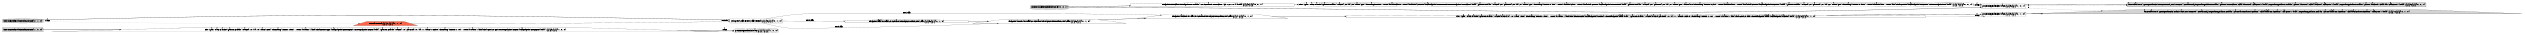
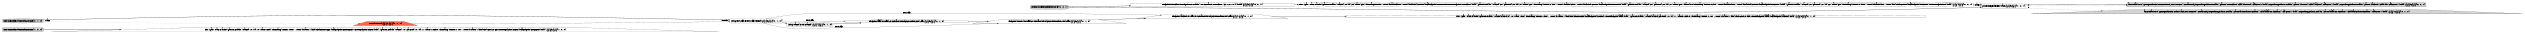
(2004, 14) -> none
none -> (810, 25)
(756, 31) -> none
